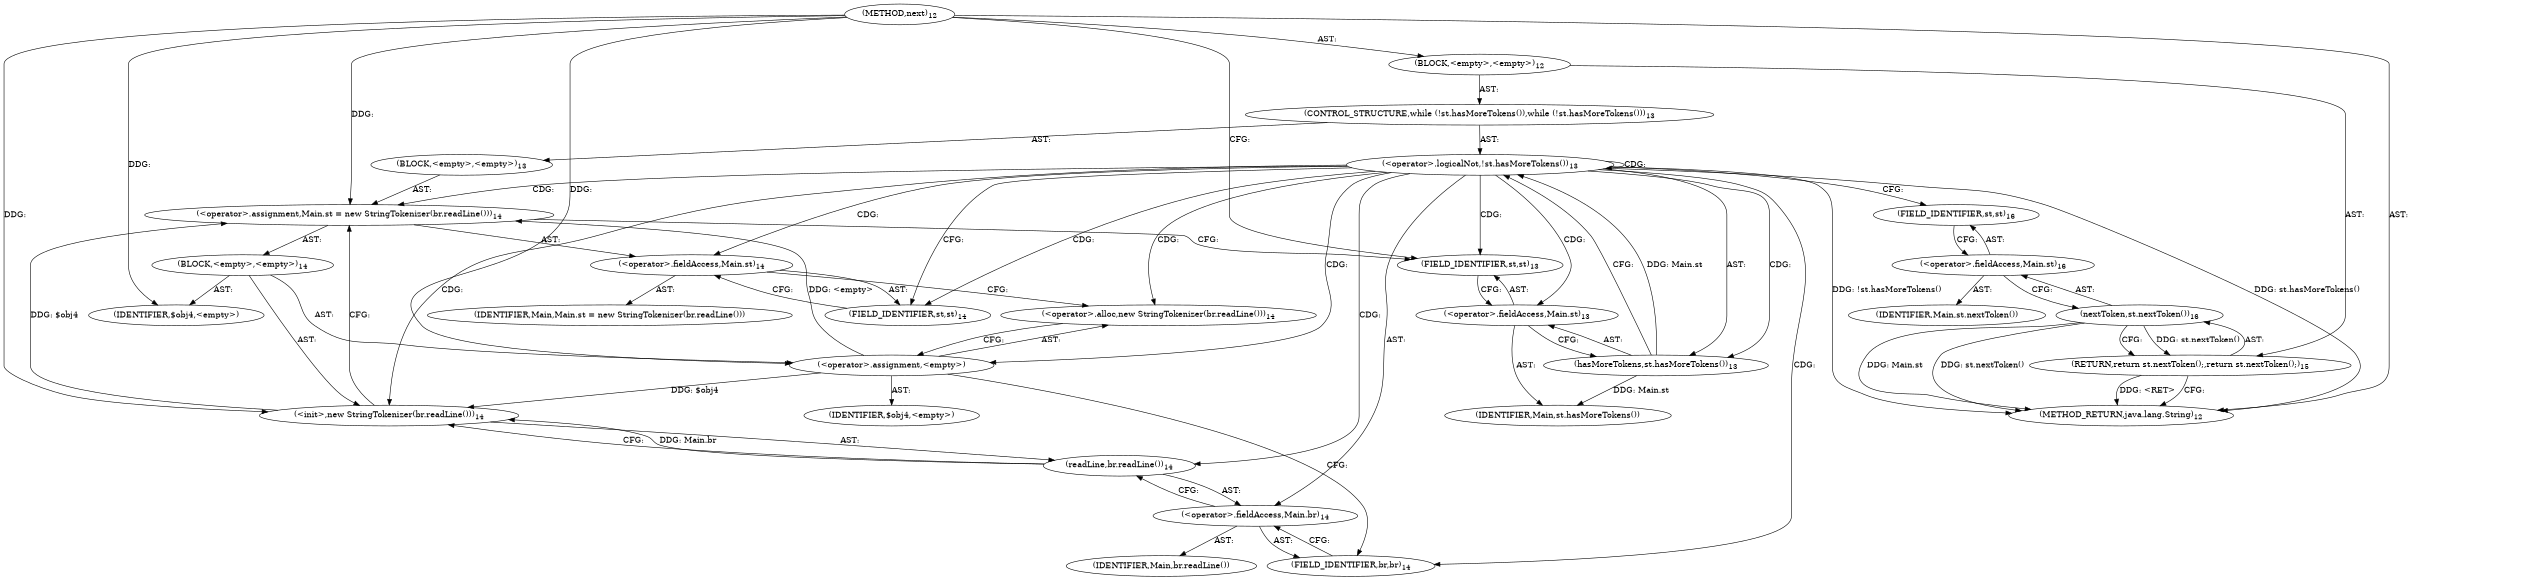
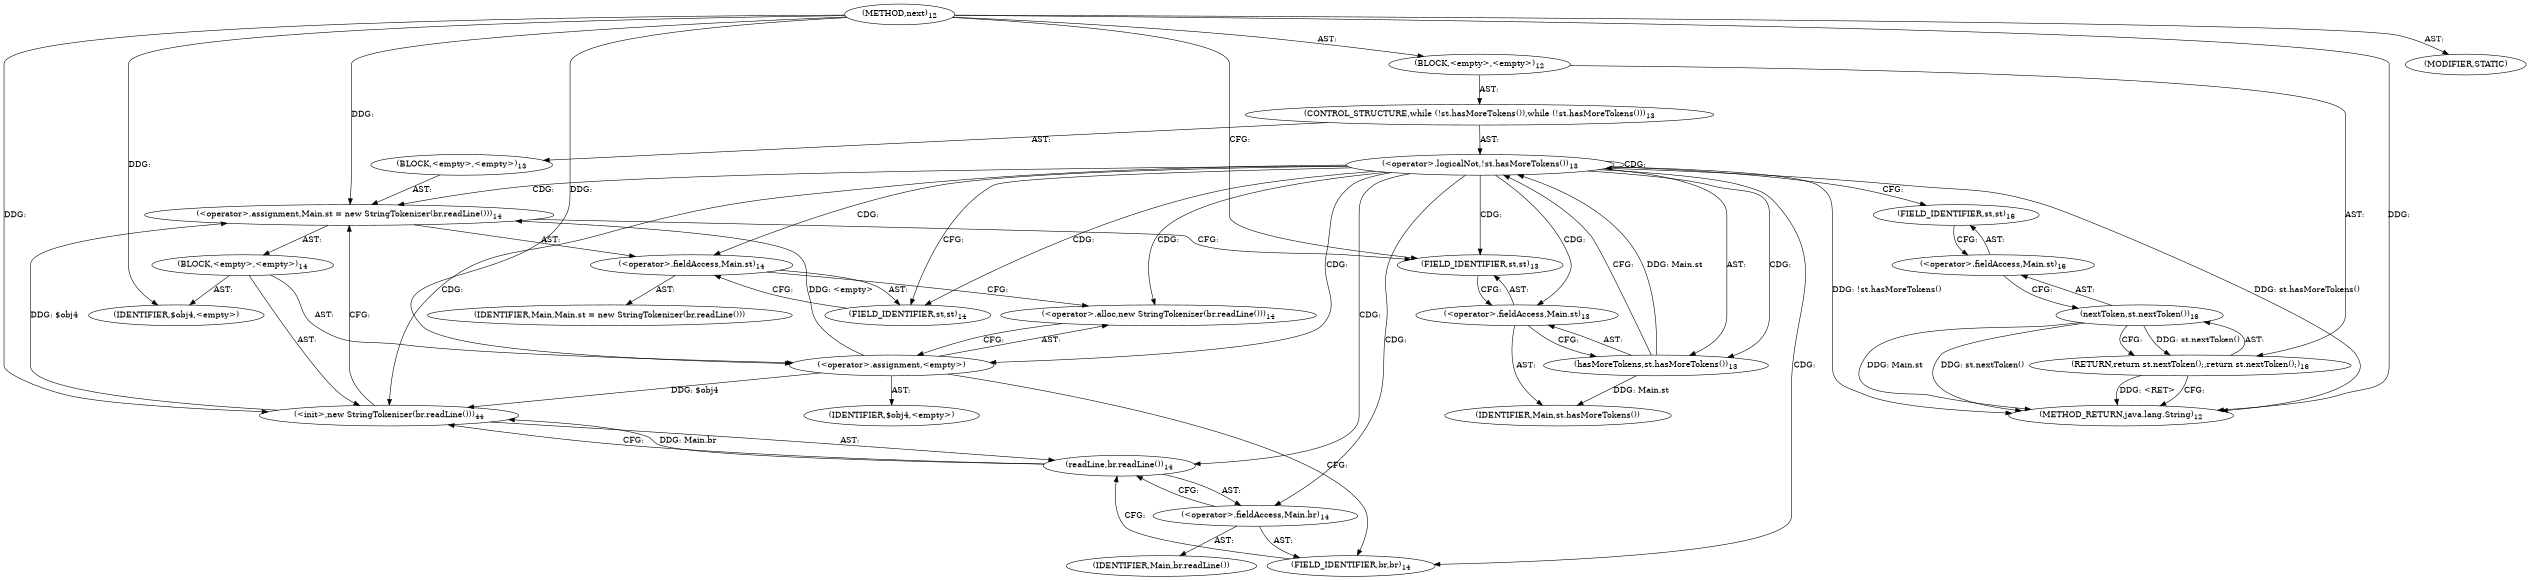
none -> (2466, 65)
(2400, 215) -> (2400, 215)
(1947, 315) -> none
(1397, 340) -> (1397, 340)
(2305, 365) -> (2305, 365)
(480, 415) -> (480, 415)
(1306, 542) -> (1183, 544)
